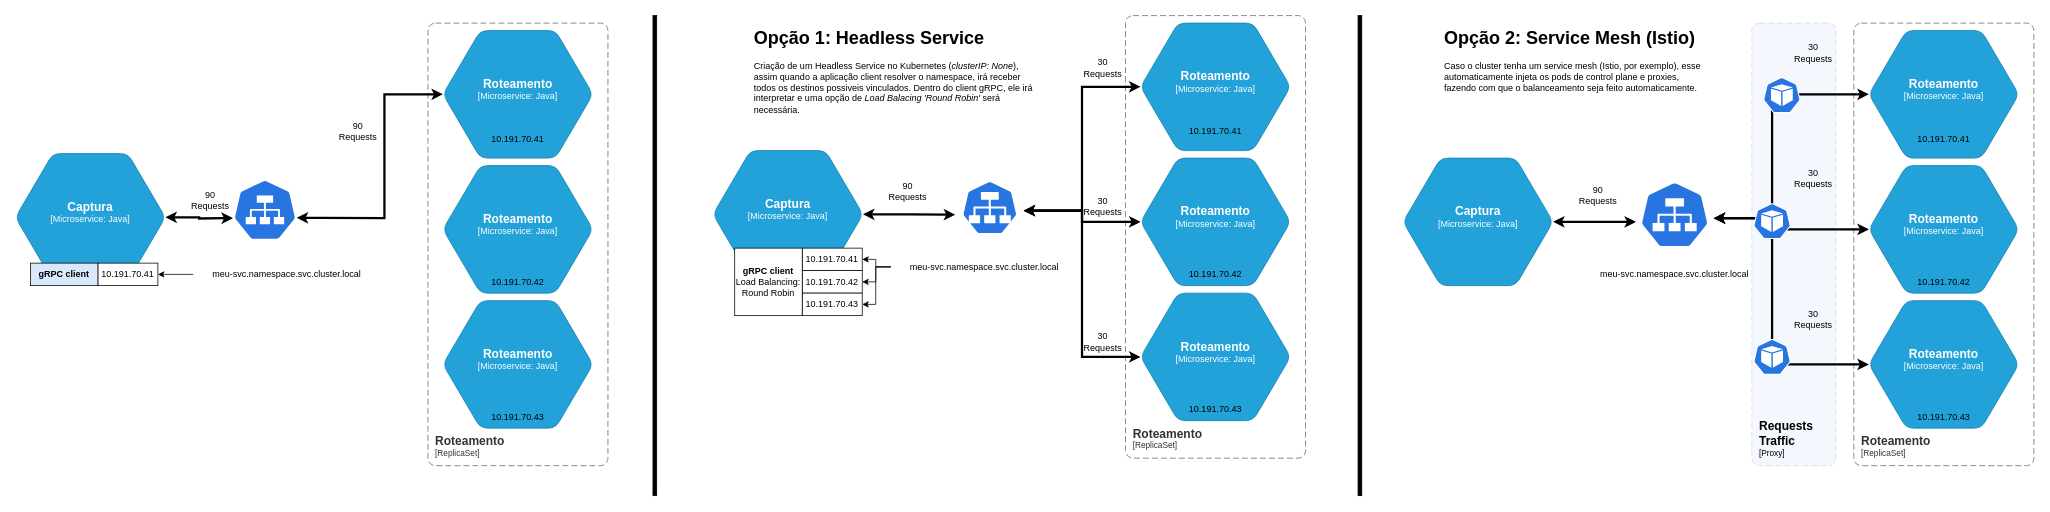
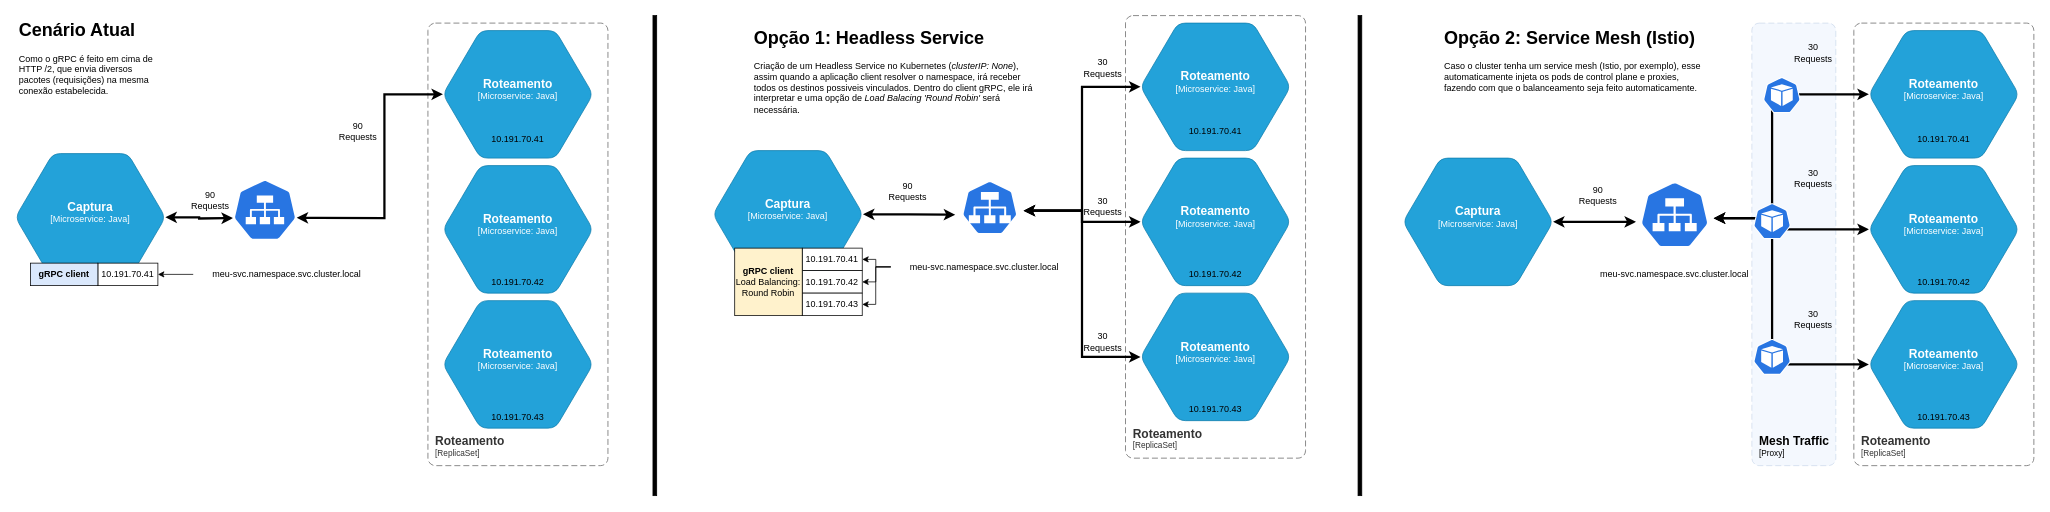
none -> (87, 60)
(768, 282) -> (768, 282)
(1794, 447) -> (1785, 447)
